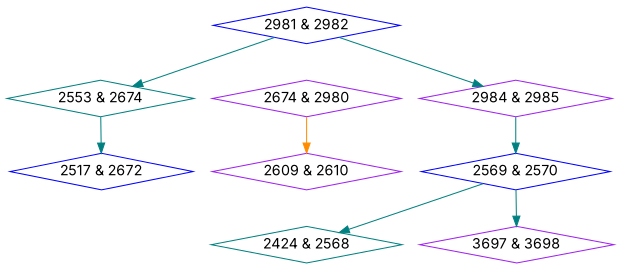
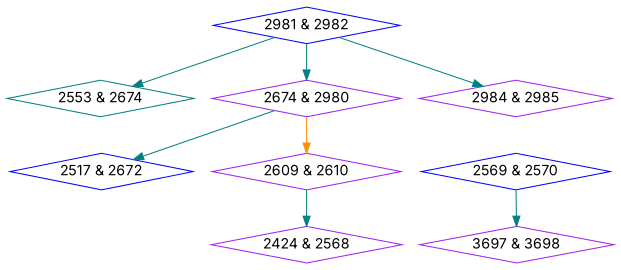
none -> (307, 57)
(101, 130) -> (209, 133)
(516, 130) -> none
(416, 207) -> (307, 203)
(307, 245) -> (307, 245)
